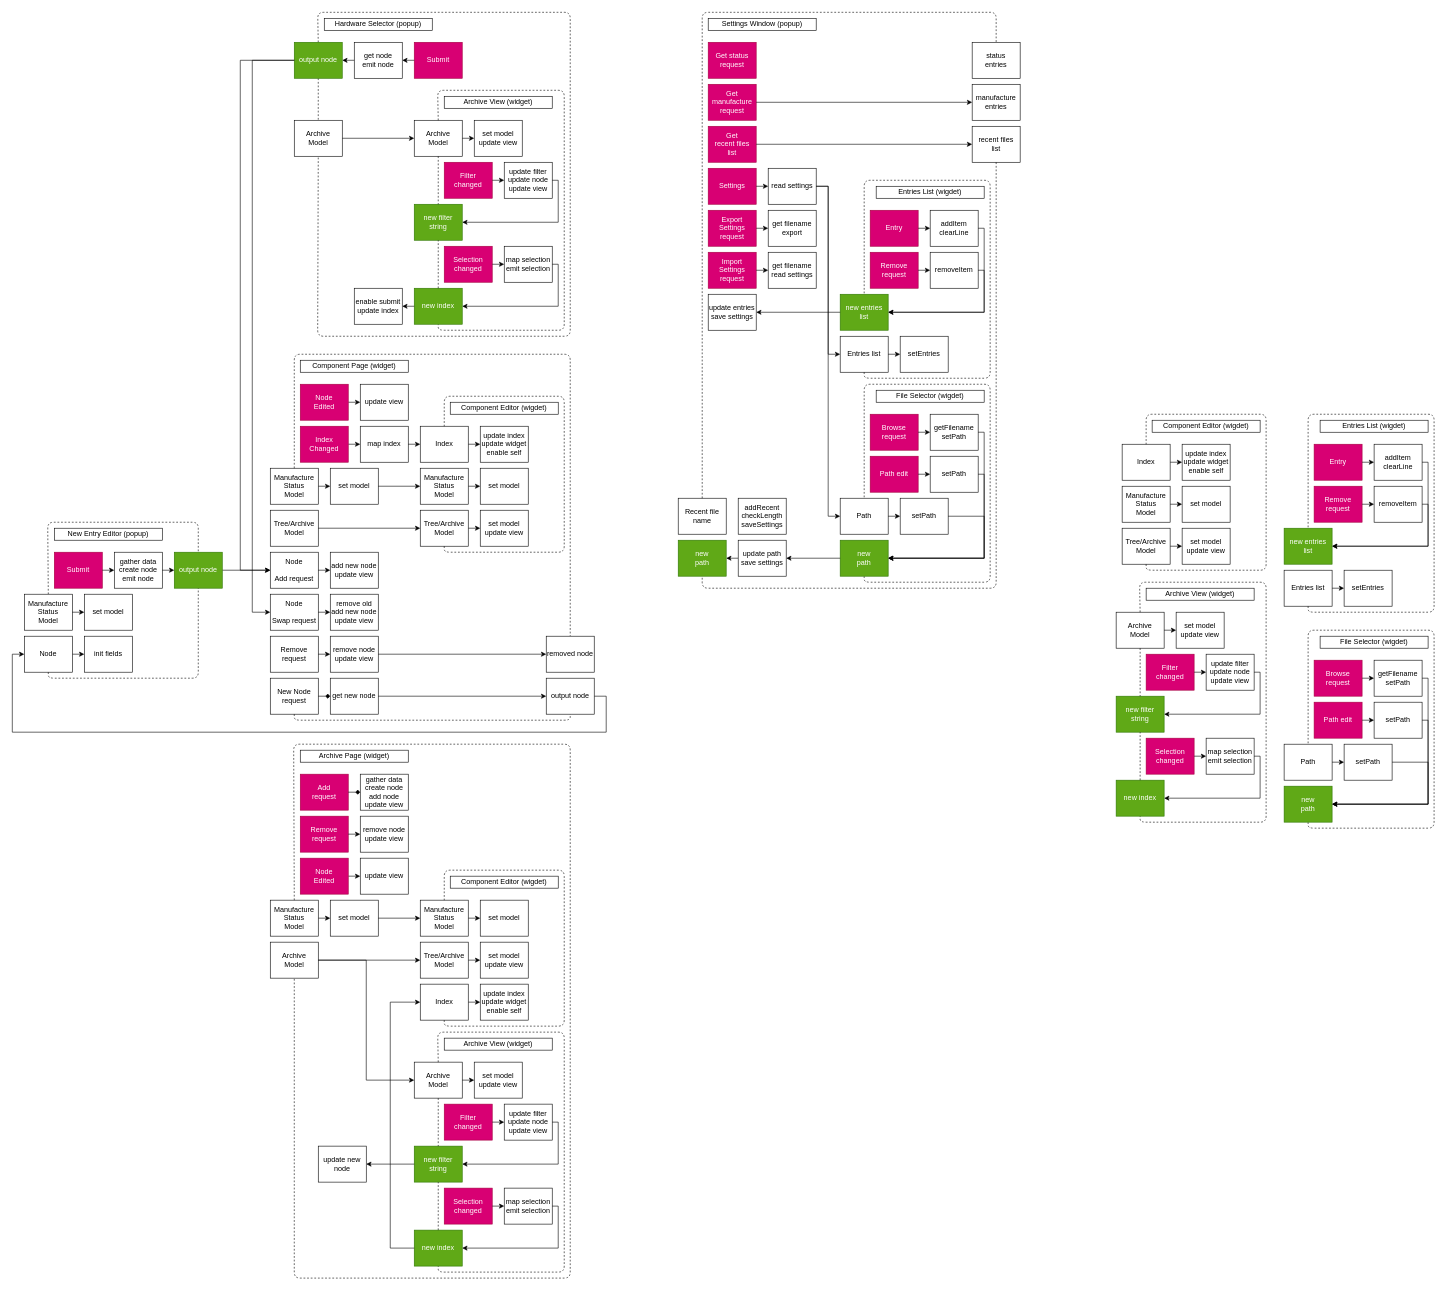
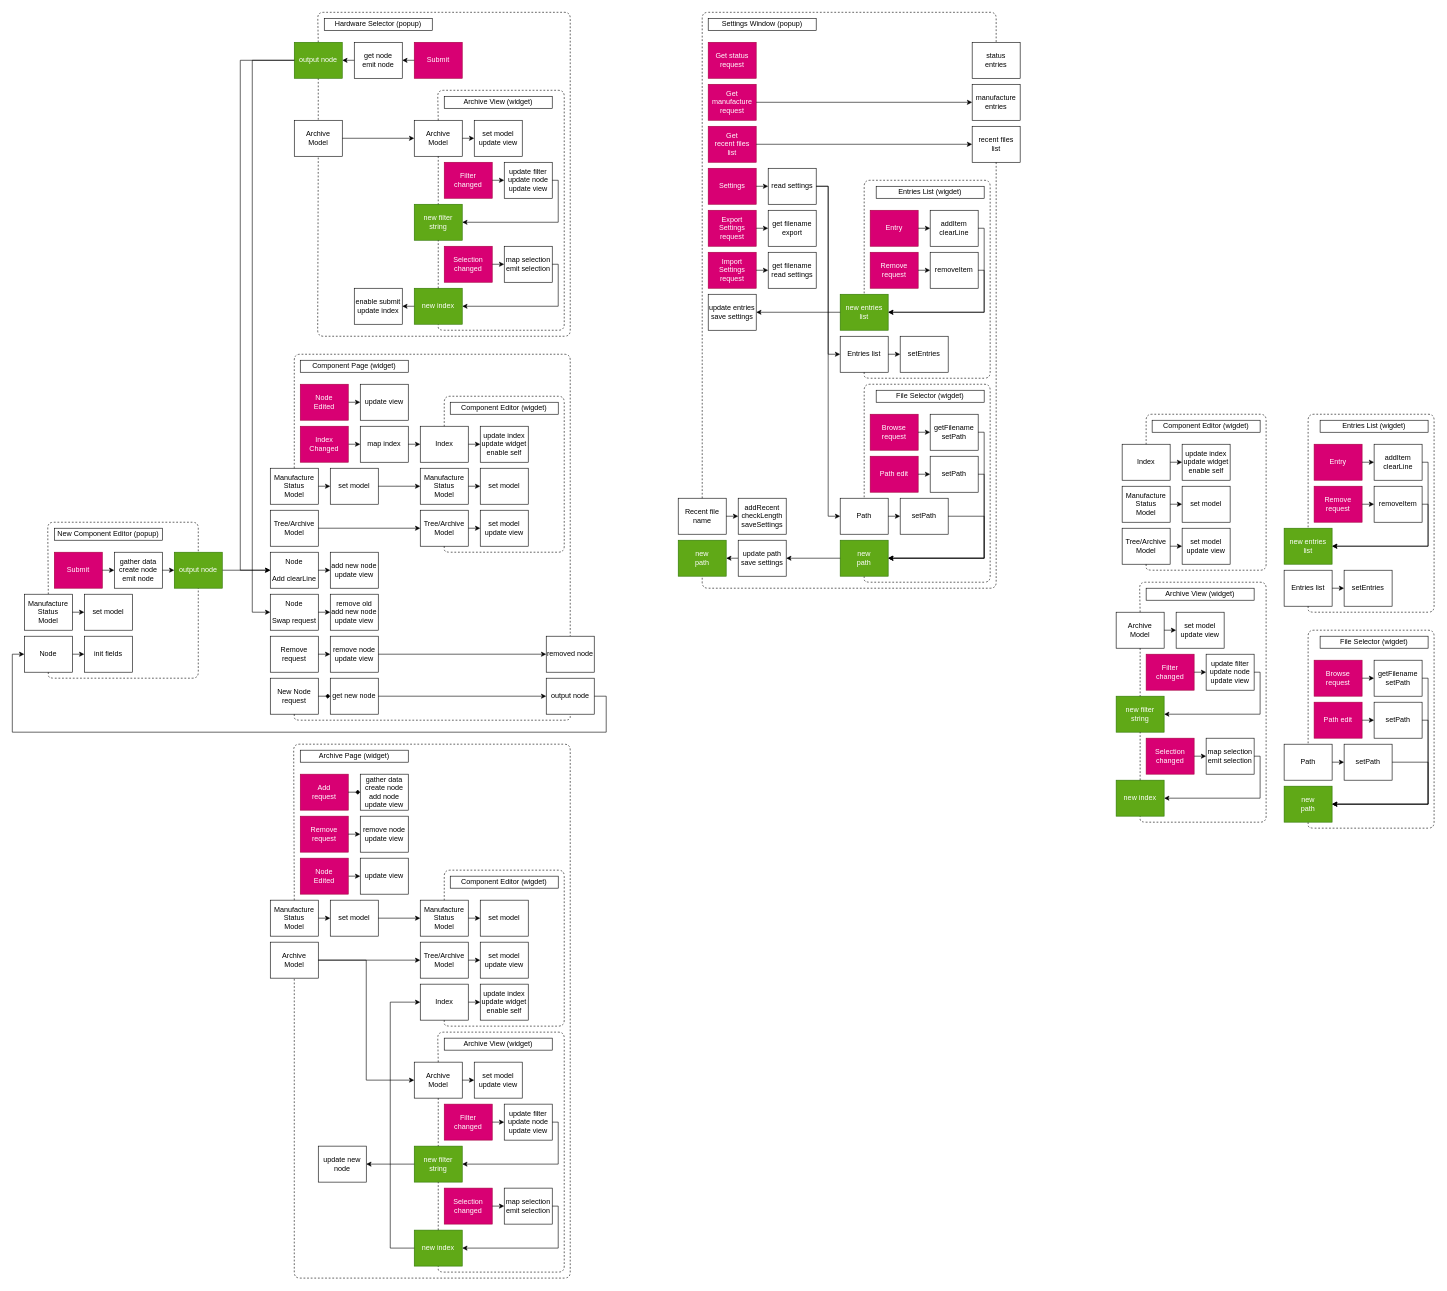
none -> (732, 516)
(108, 534) -> (108, 534)
(294, 570) -> (294, 570)
